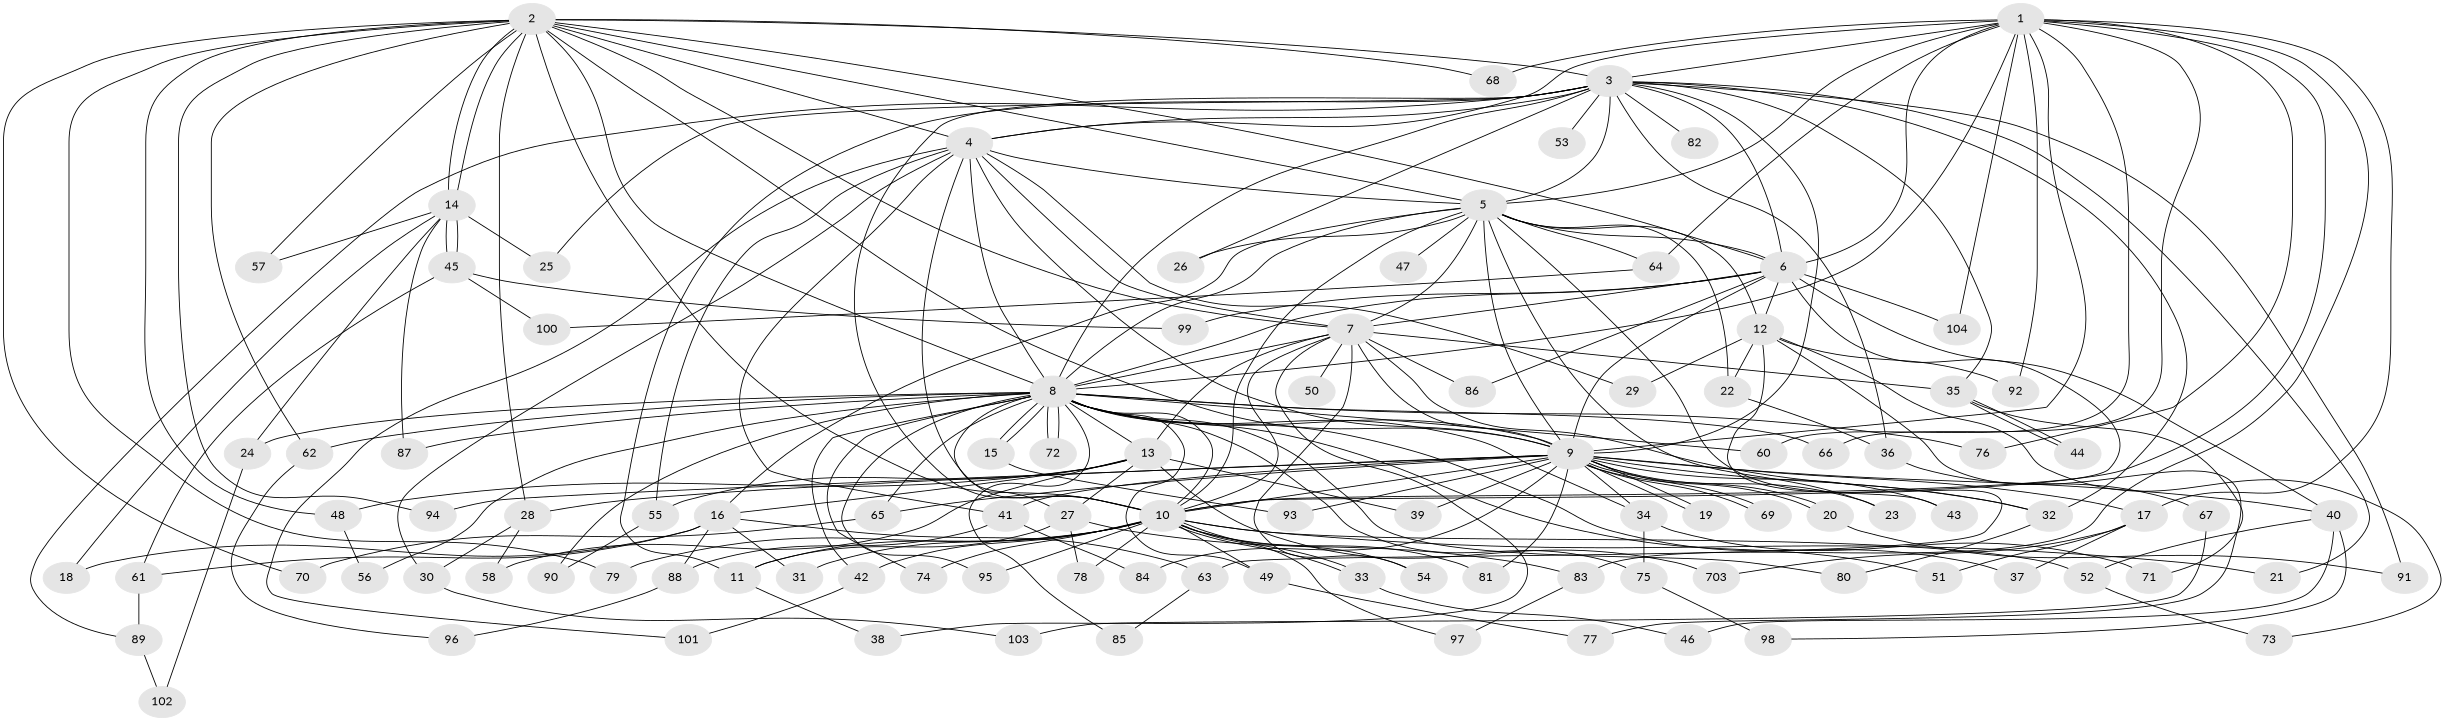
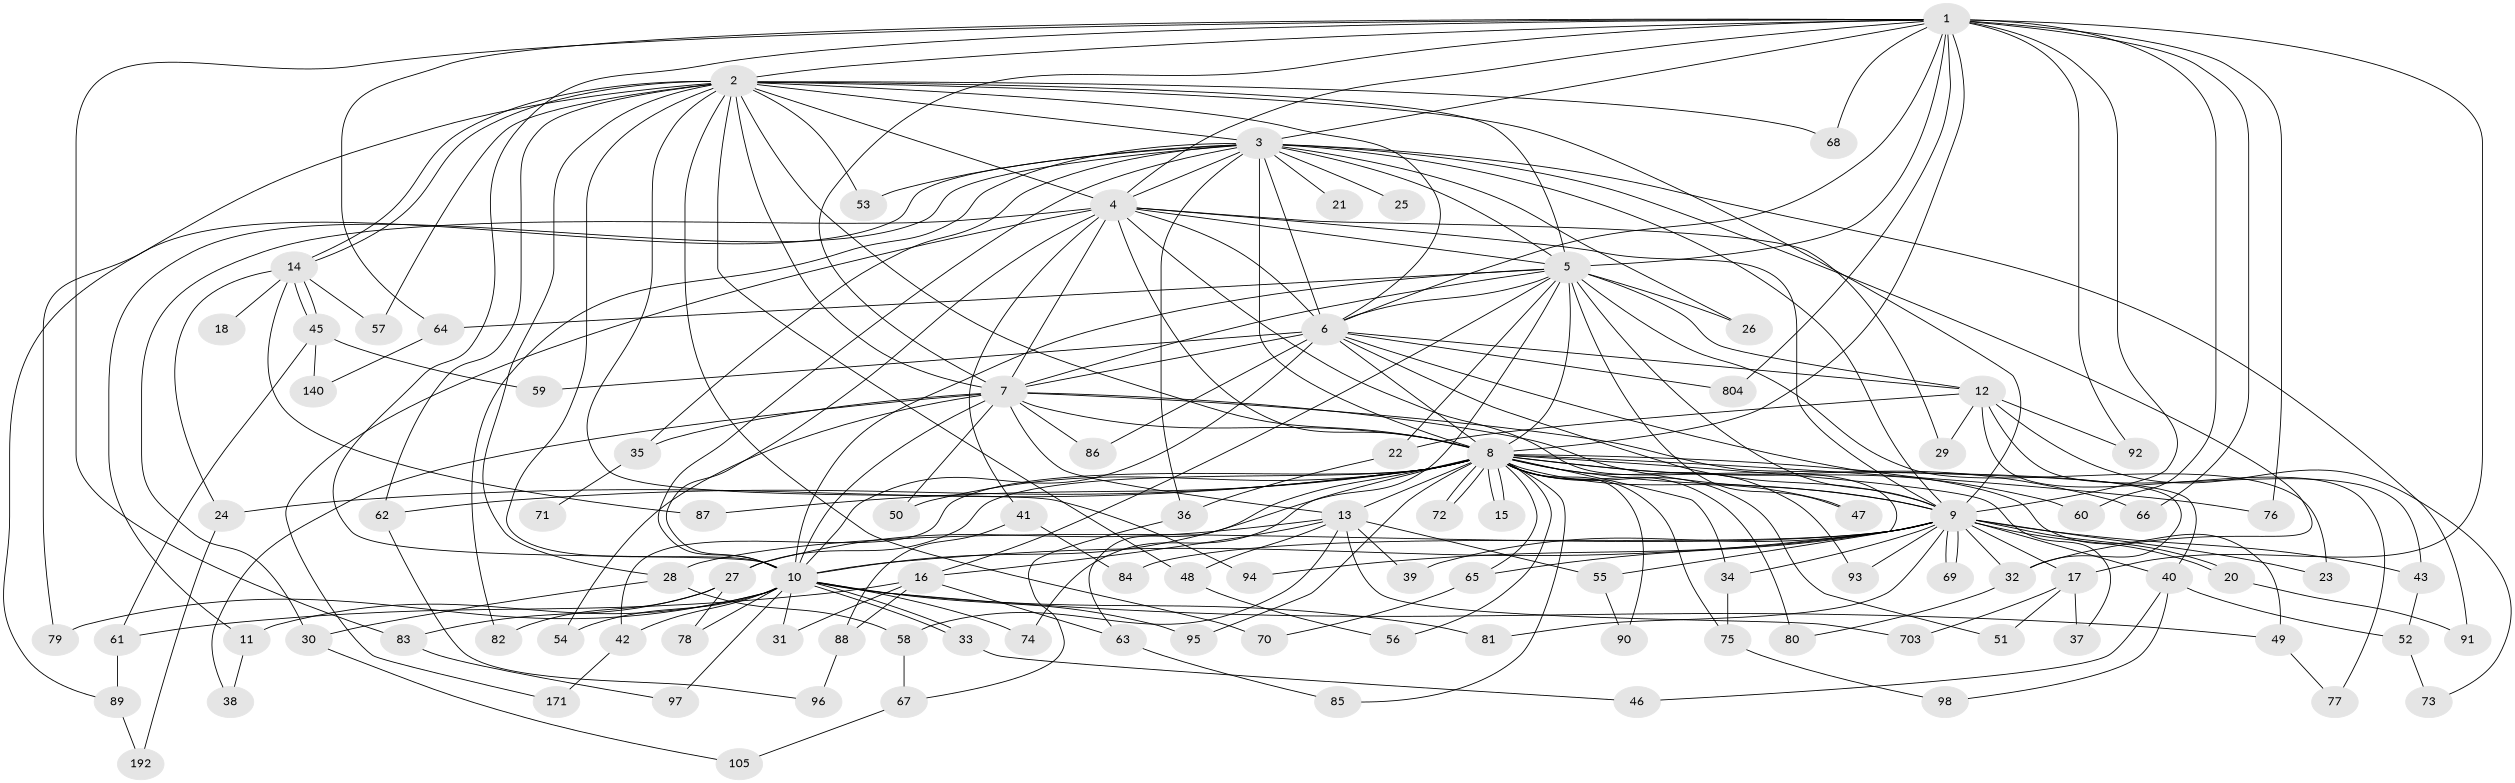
none -> (1339, 37)
none -> (1223, 74)
none -> (814, 130)
(493, 232) -> none
none -> (1233, 249)
(547, 329) -> (313, 392)
(1185, 329) -> (539, 392)
(1957, 329) -> (1733, 392)
(2078, 454) -> none
(1284, 470) -> none
none -> (1191, 478)
none -> (1675, 485)
(1151, 493) -> (1696, 473)
(1706, 516) -> none
(1583, 540) -> (2413, 609)
(903, 547) -> (616, 609)
(1720, 547) -> none
(1897, 547) -> none
(363, 549) -> none
(688, 640) -> (556, 702)
(1019, 640) -> (739, 764)
none -> (904, 671)
(162, 702) -> (141, 764)
